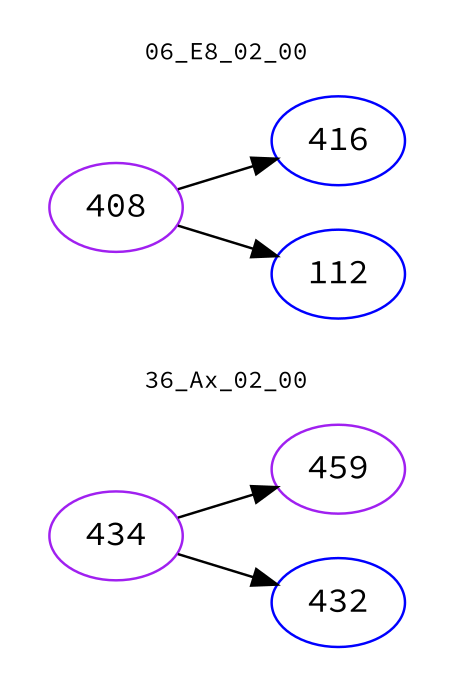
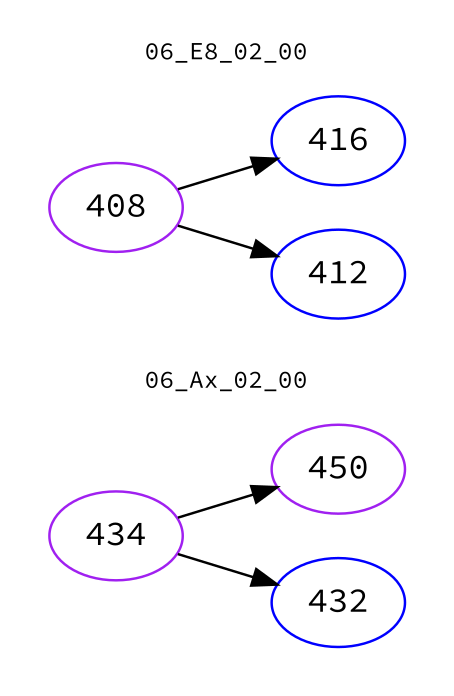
(338, 274) -> (338, 274)
(227, 382) -> (227, 382)
(338, 469) -> (338, 469)
